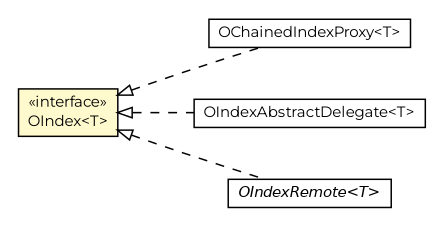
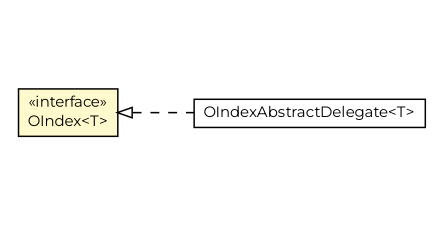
(310, 33) -> none
(310, 193) -> none
